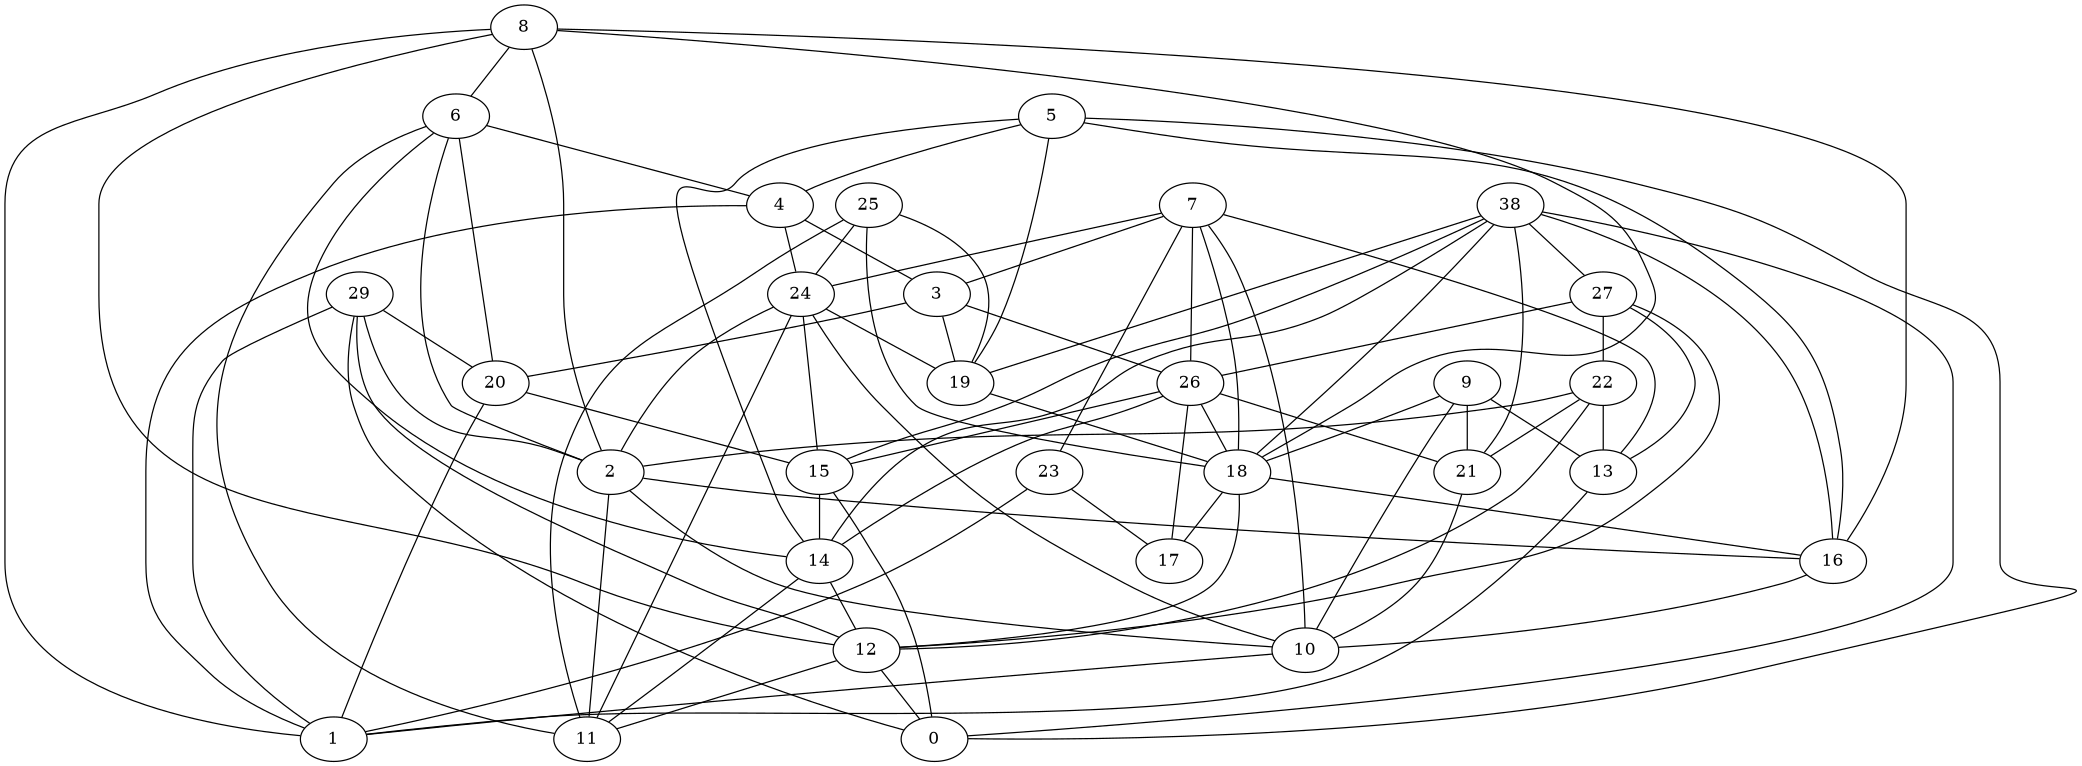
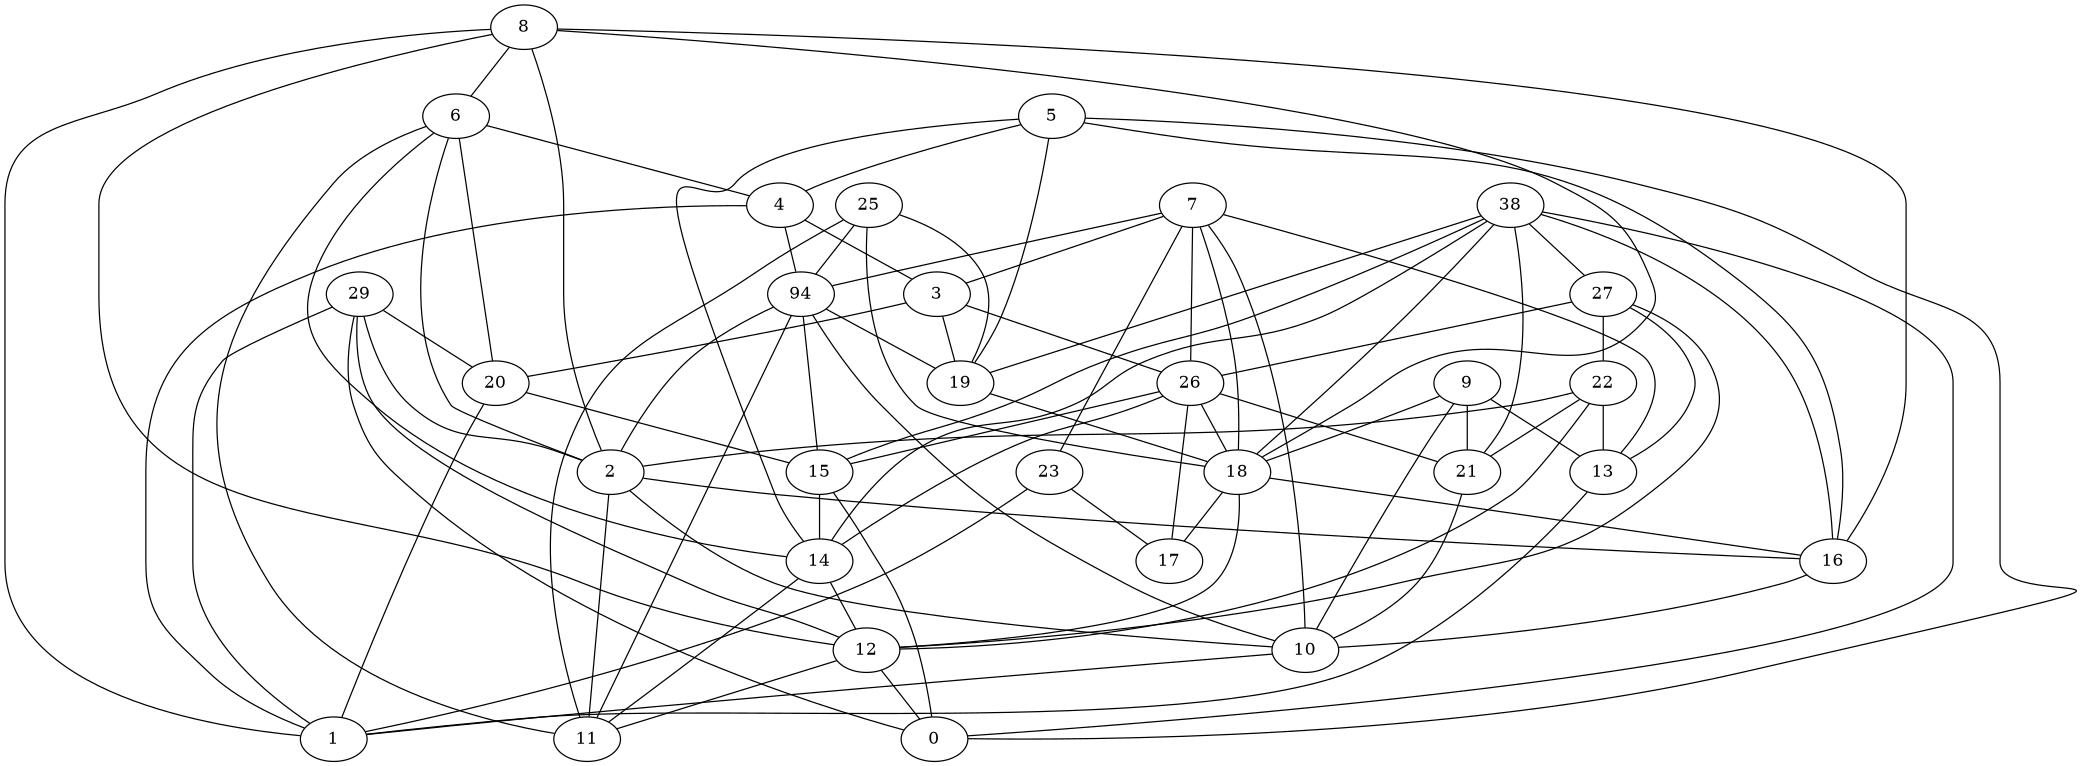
(801, 294) -> (801, 294)
